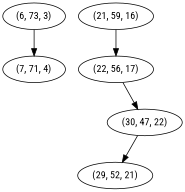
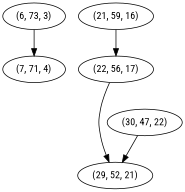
(129, 93) -> (99, 119)
